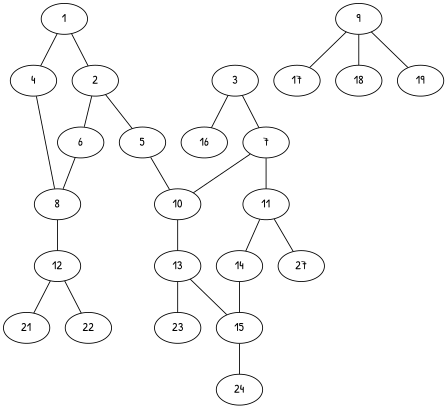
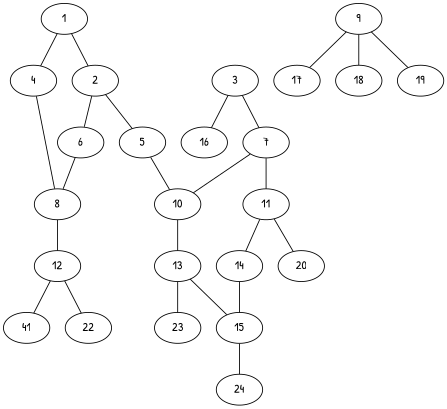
(301, 266) -> (301, 266)
(27, 328) -> (27, 328)
